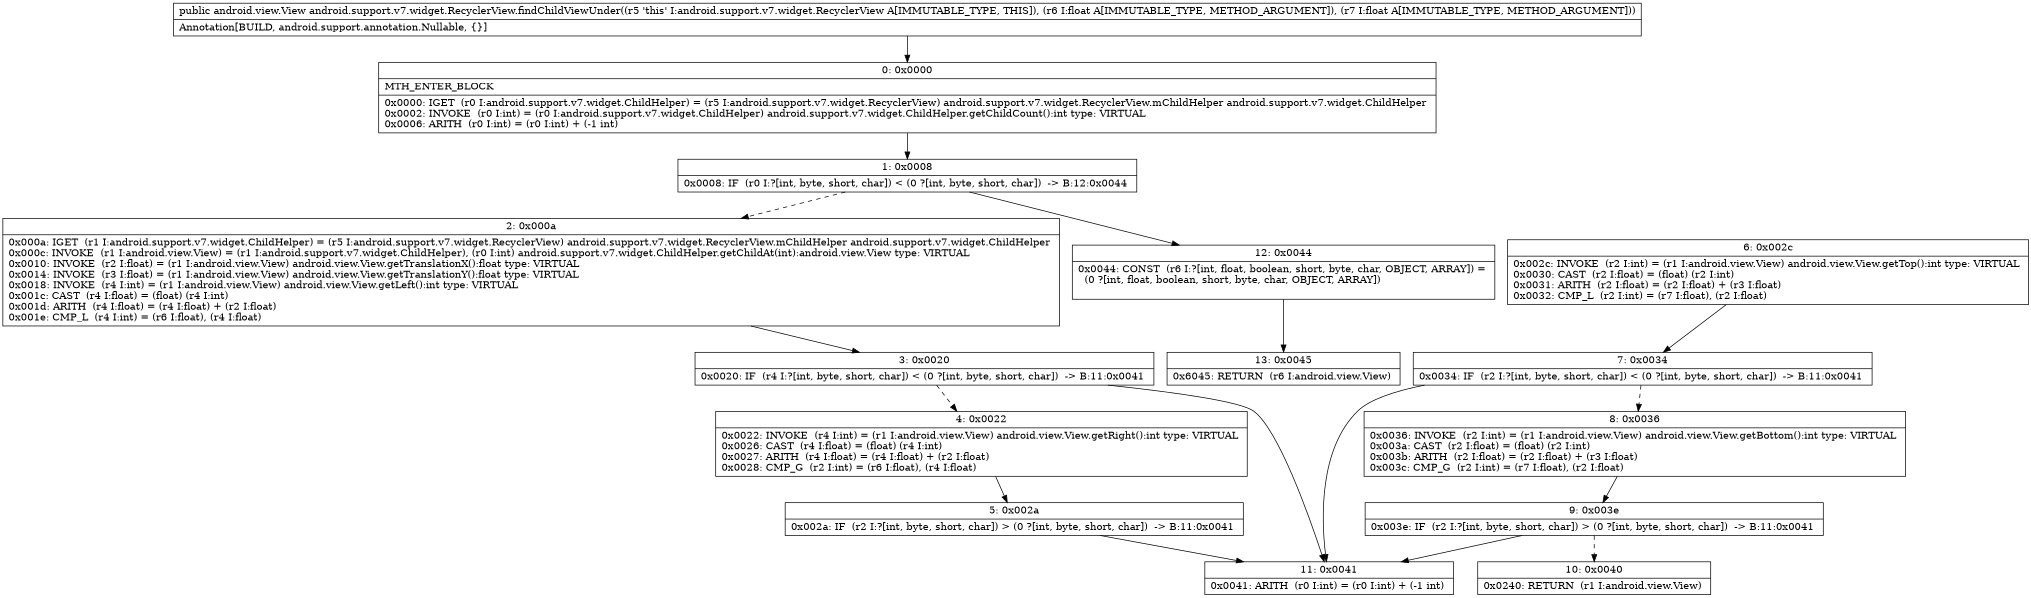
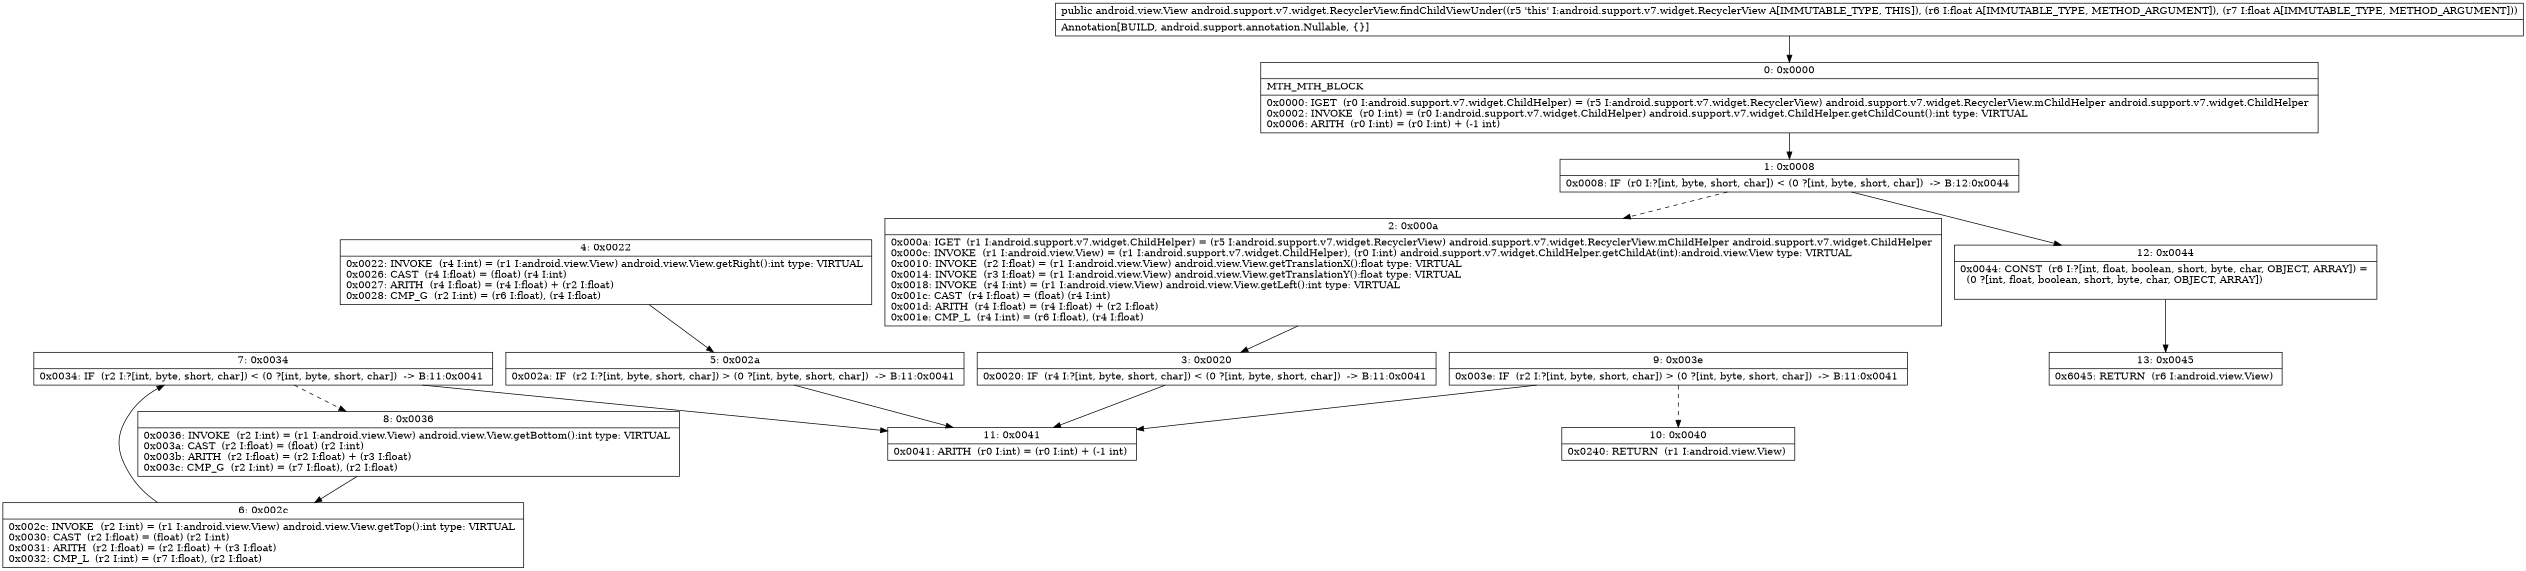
(439, 87) -> (1315, 87)
(945, 395) -> none
(1612, 486) -> (339, 488)
